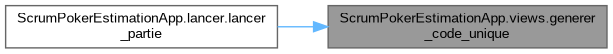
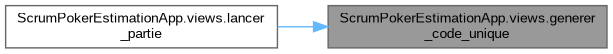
(142, 27) -> (142, 27)
